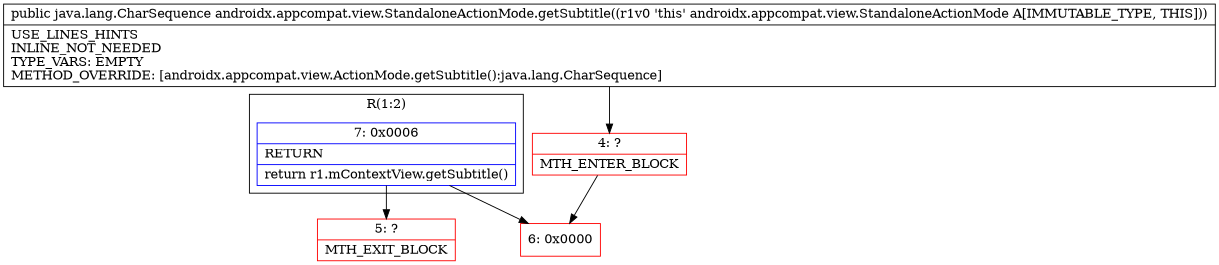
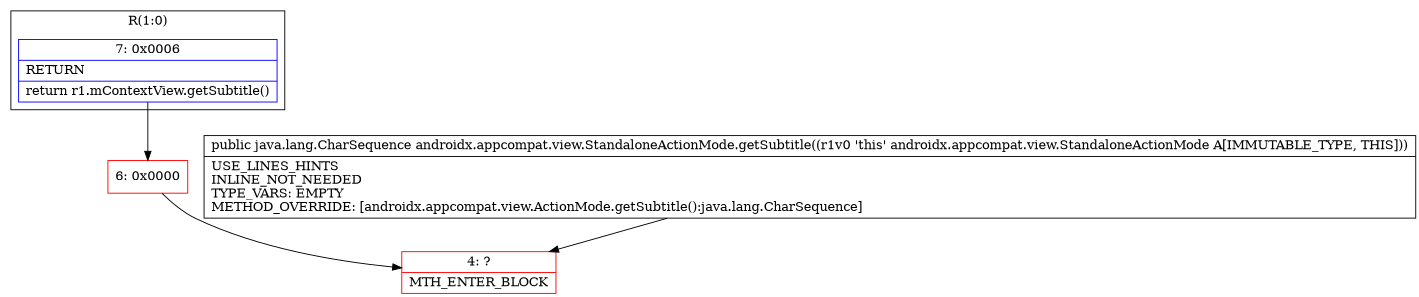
(386, 105) -> (148, 21)
(586, 195) -> (272, 246)
(386, 240) -> none
